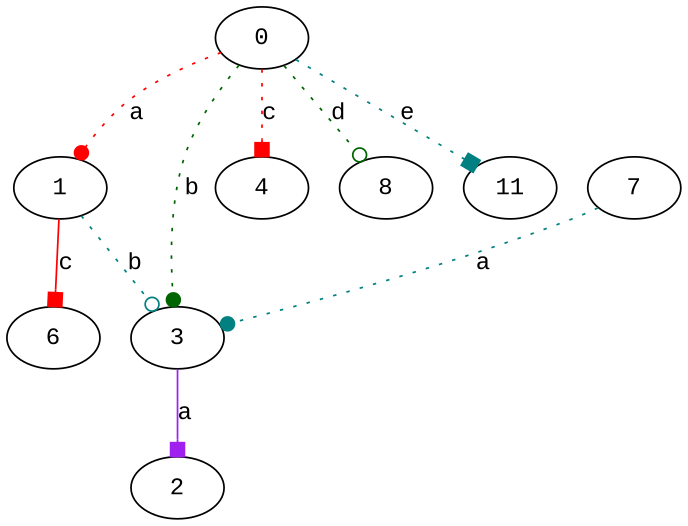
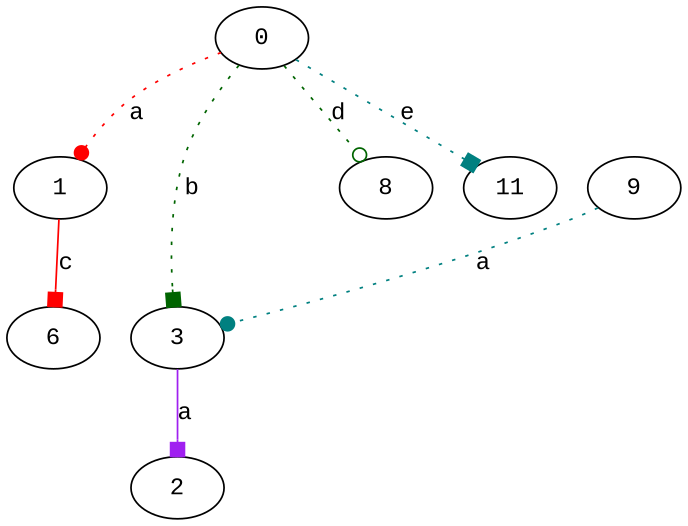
(181, 170) -> (181, 170)
(262, 188) -> none
(634, 188) -> (634, 188)
(114, 257) -> none
